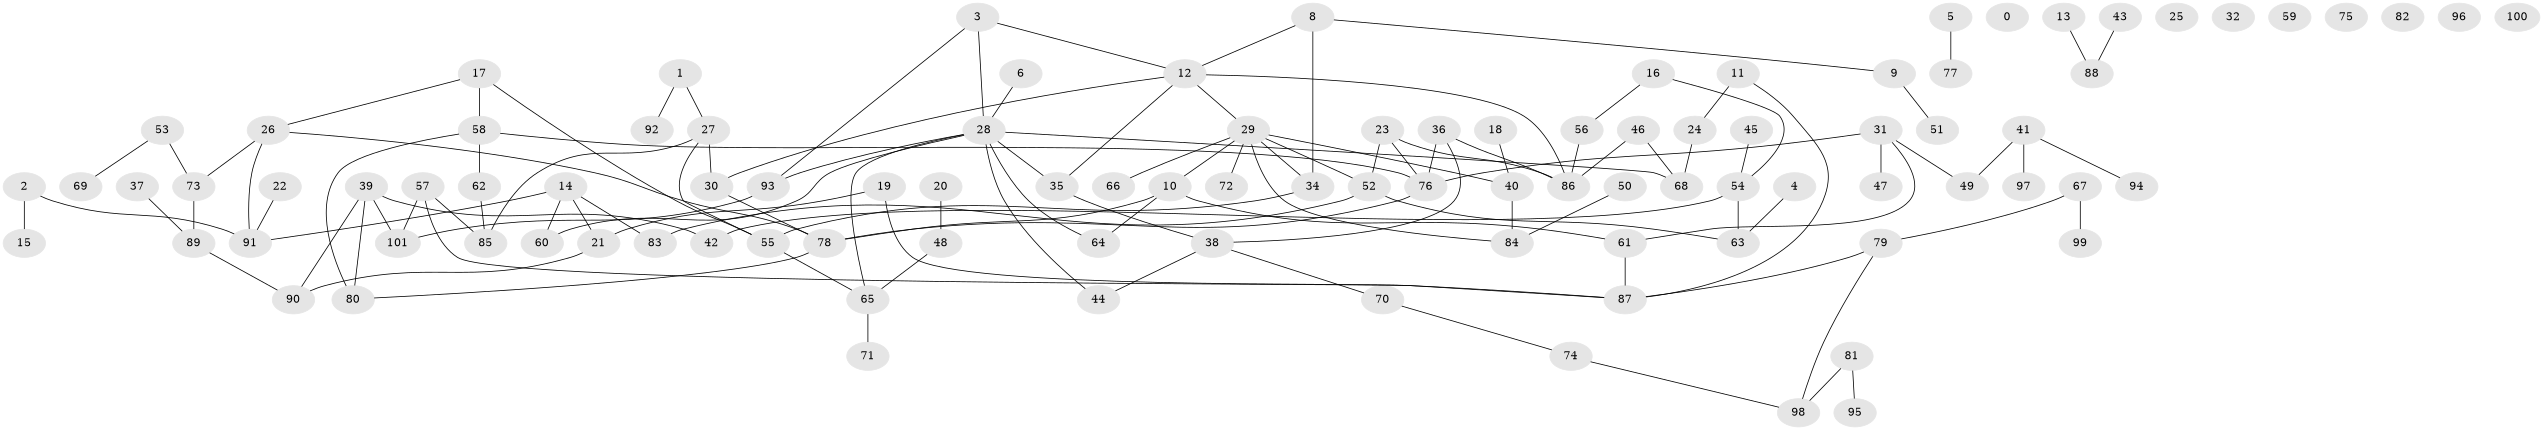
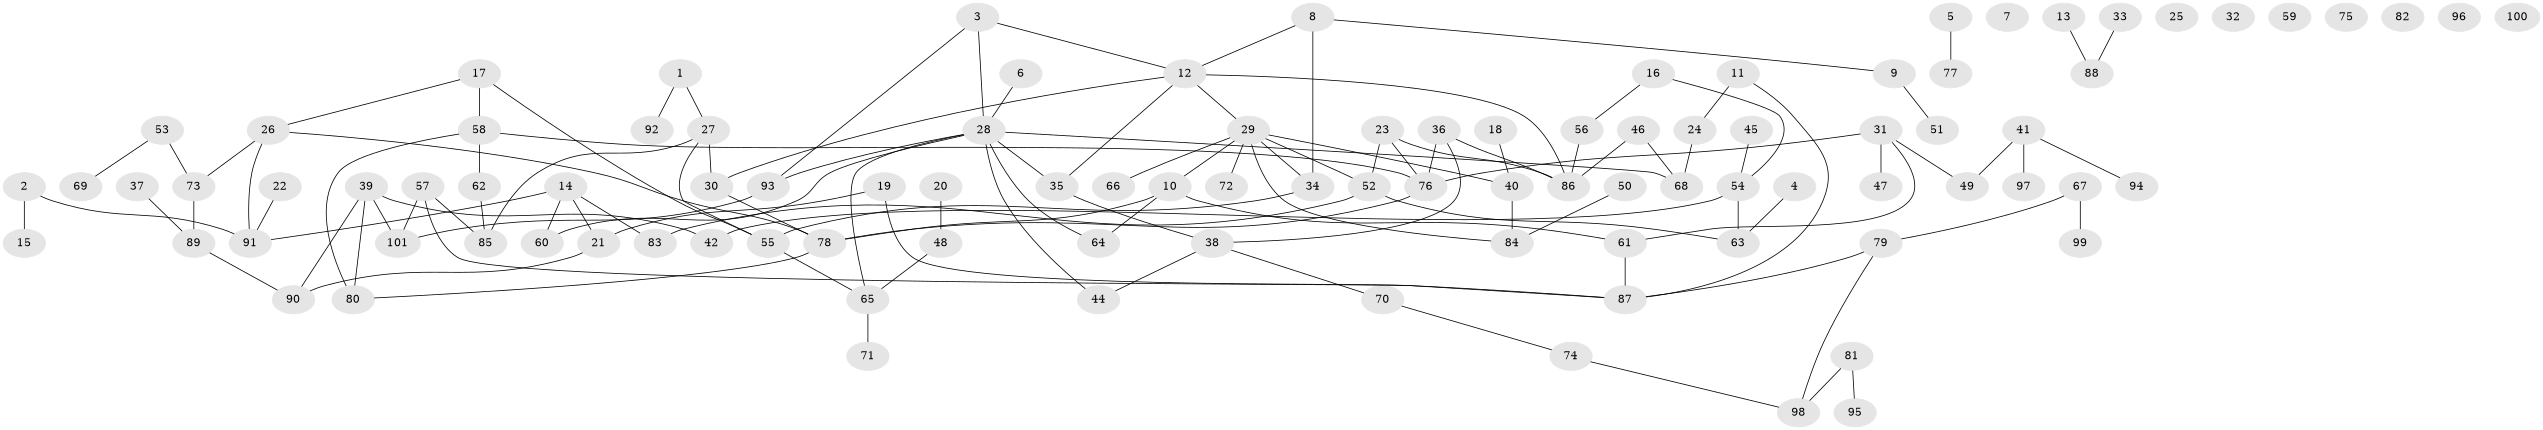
(2007, 17) -> (2007, 17)
(2120, 17) -> (2120, 17)
